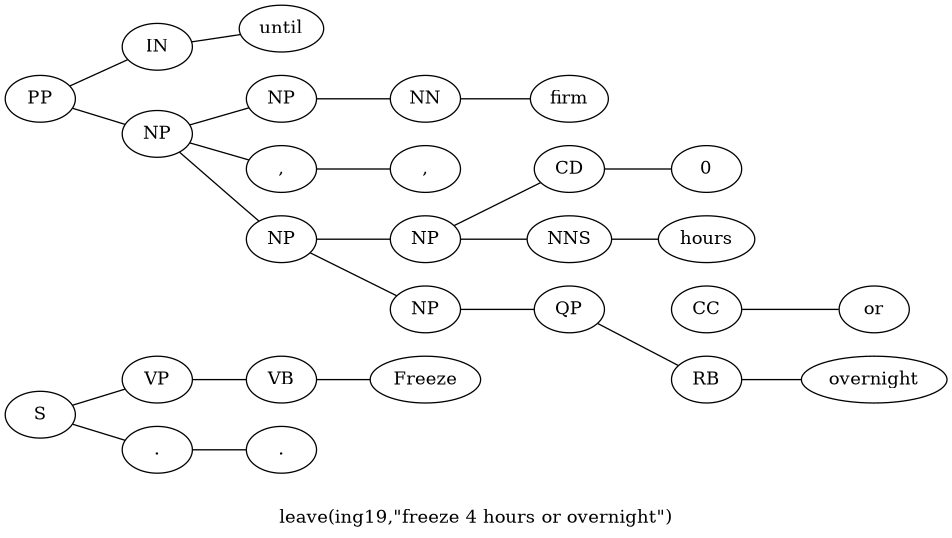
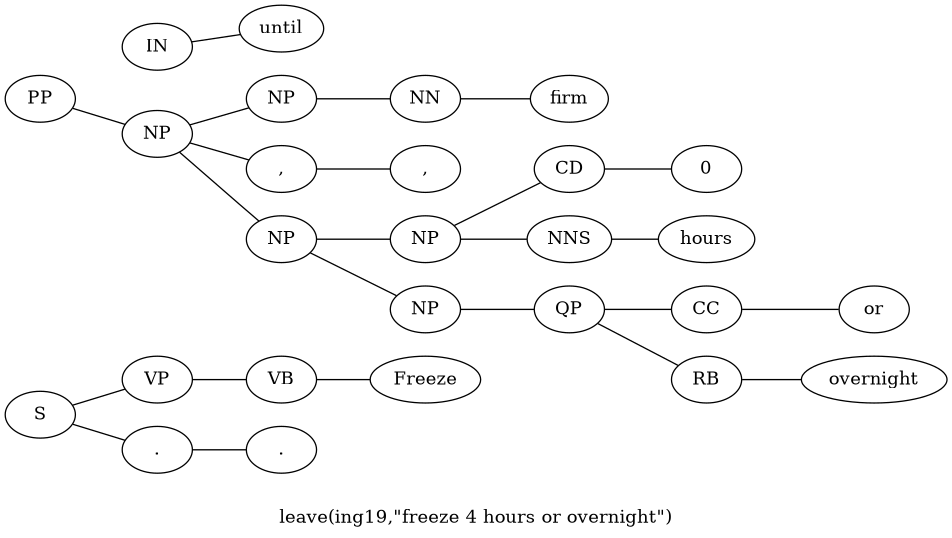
(99, 73) -> none
none -> (638, 309)
